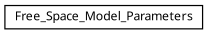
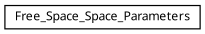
(104, 17) -> (103, 17)
